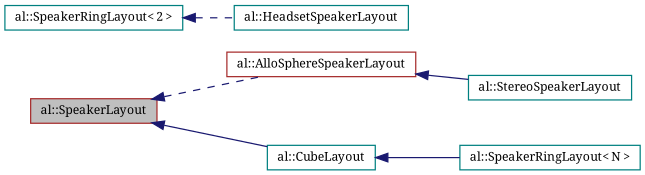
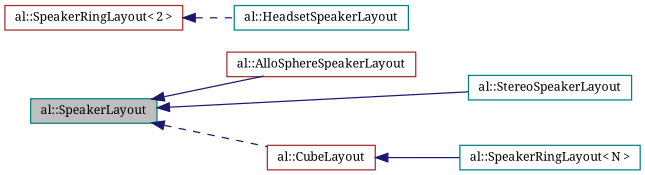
(94, 18) -> (94, 18)
(448, 77) -> (319, 99)
(214, 86) -> (214, 86)
(94, 111) -> (94, 111)
(216, 136) -> (216, 136)
(321, 158) -> (321, 158)
